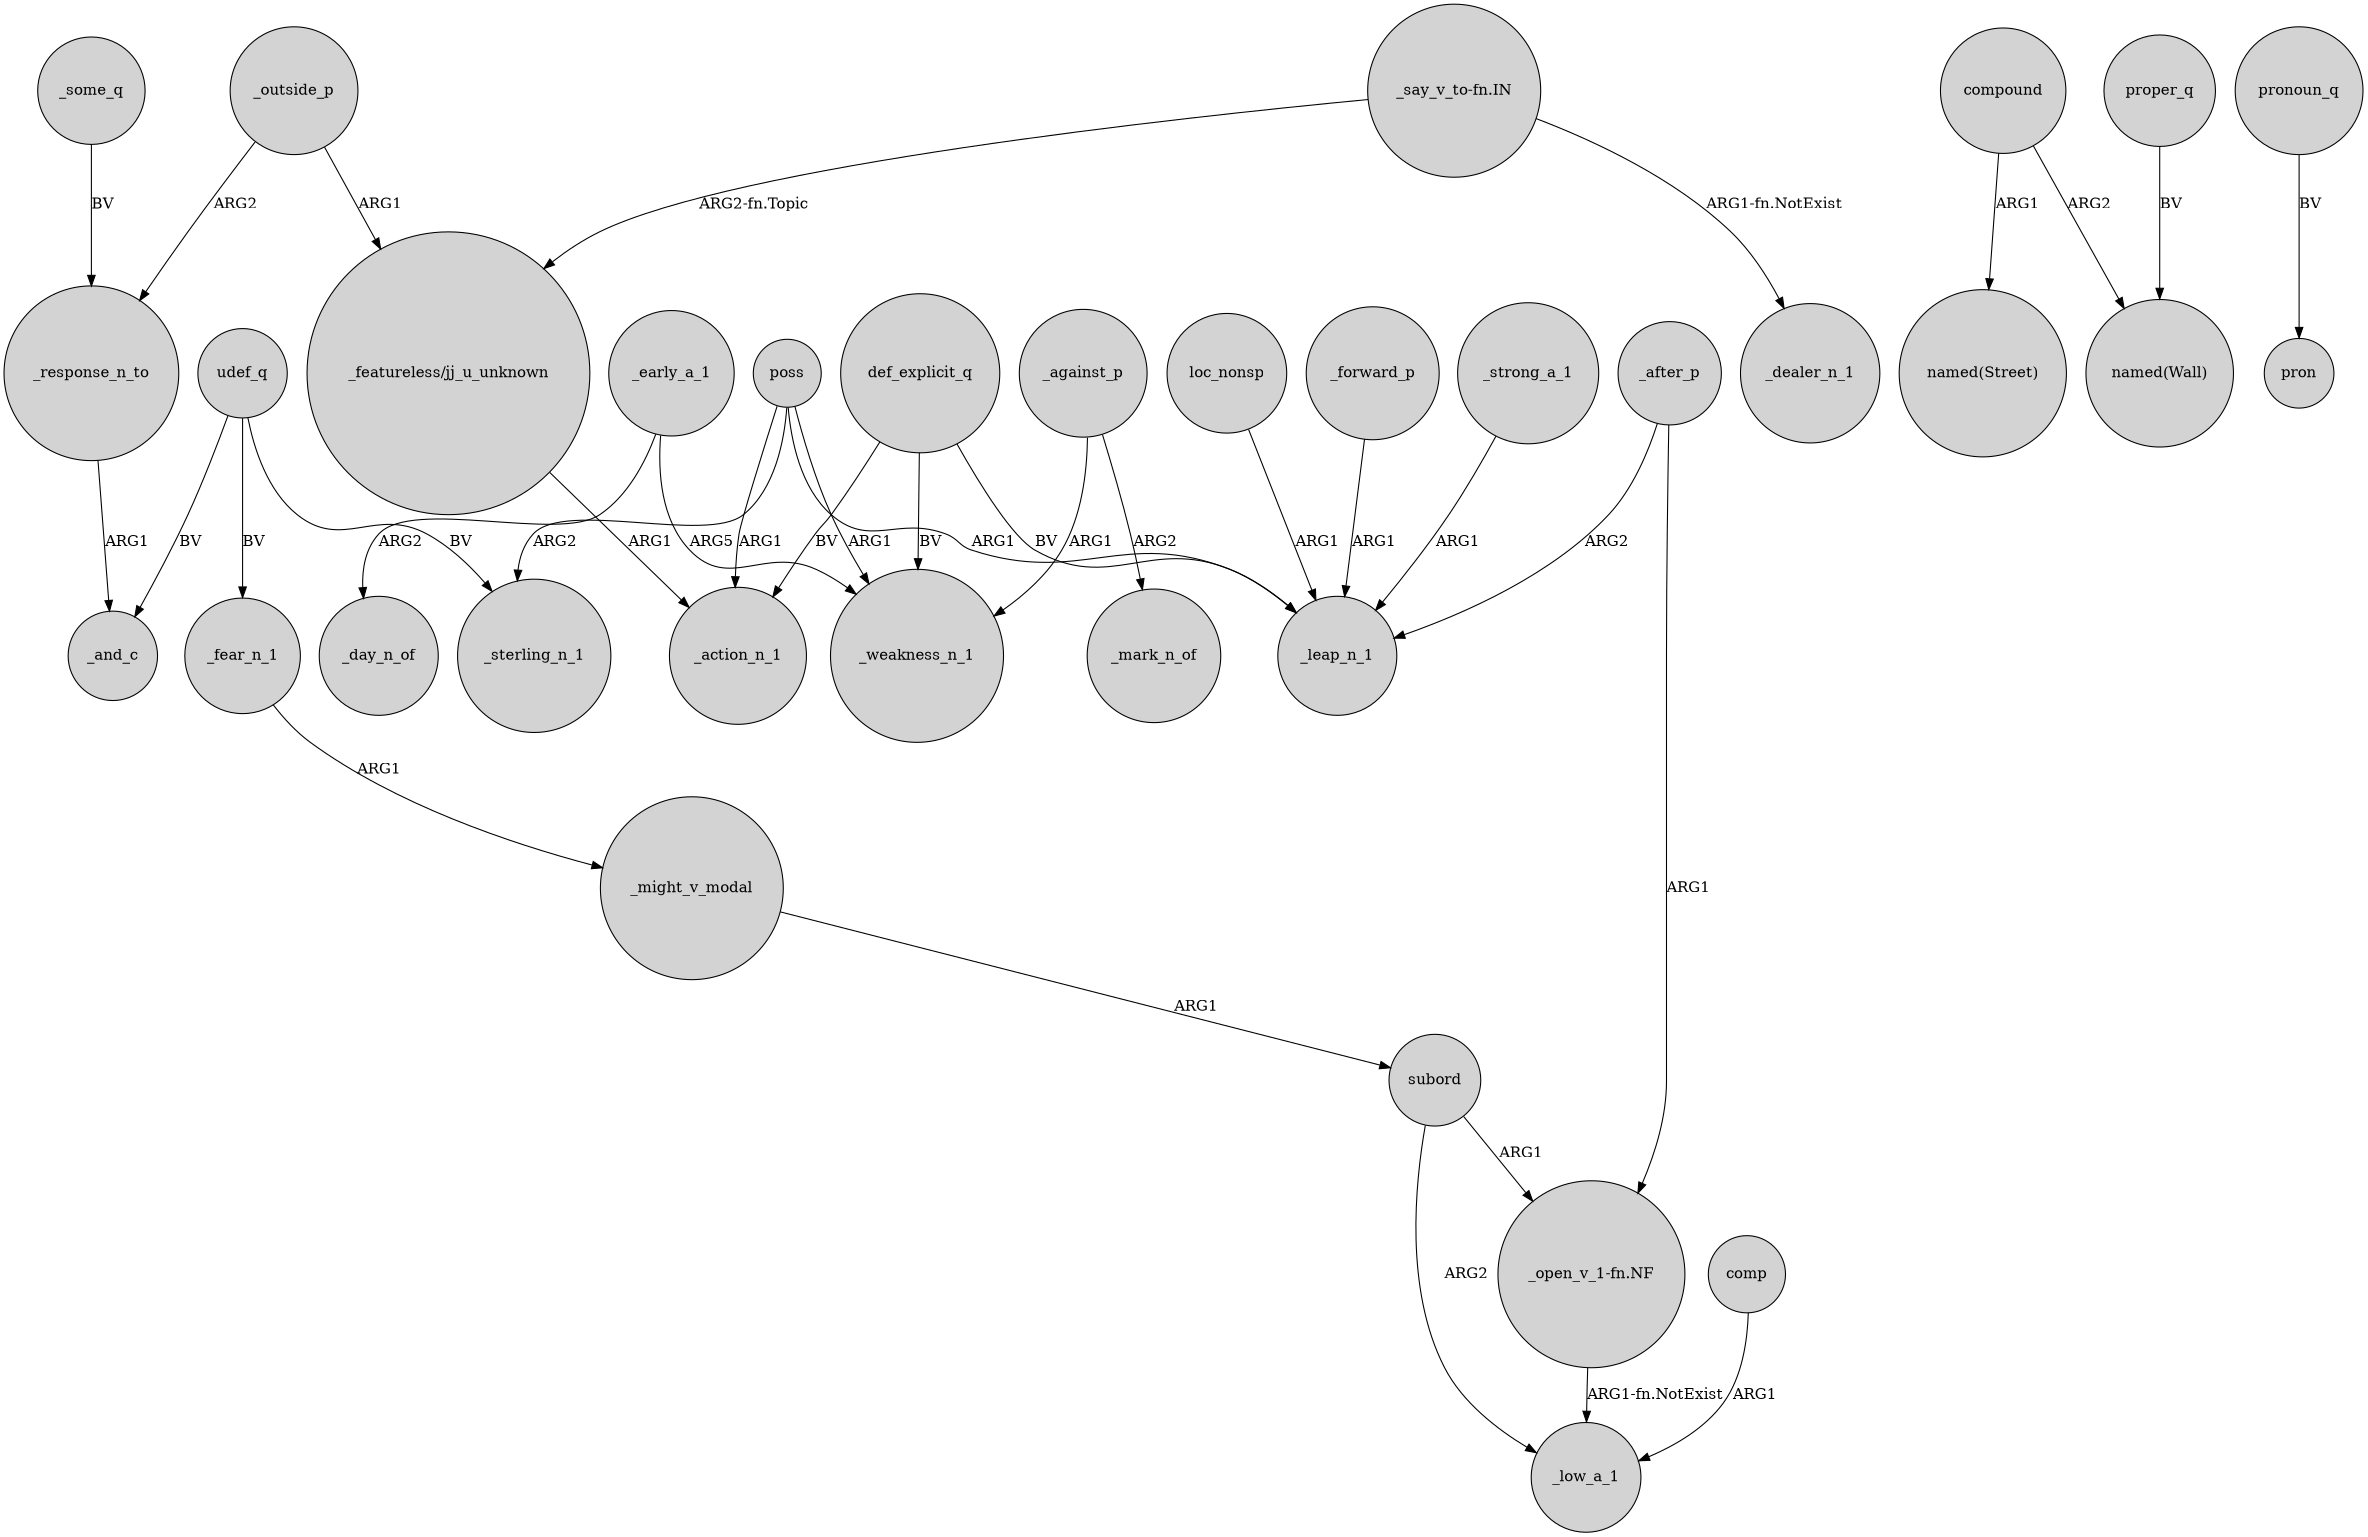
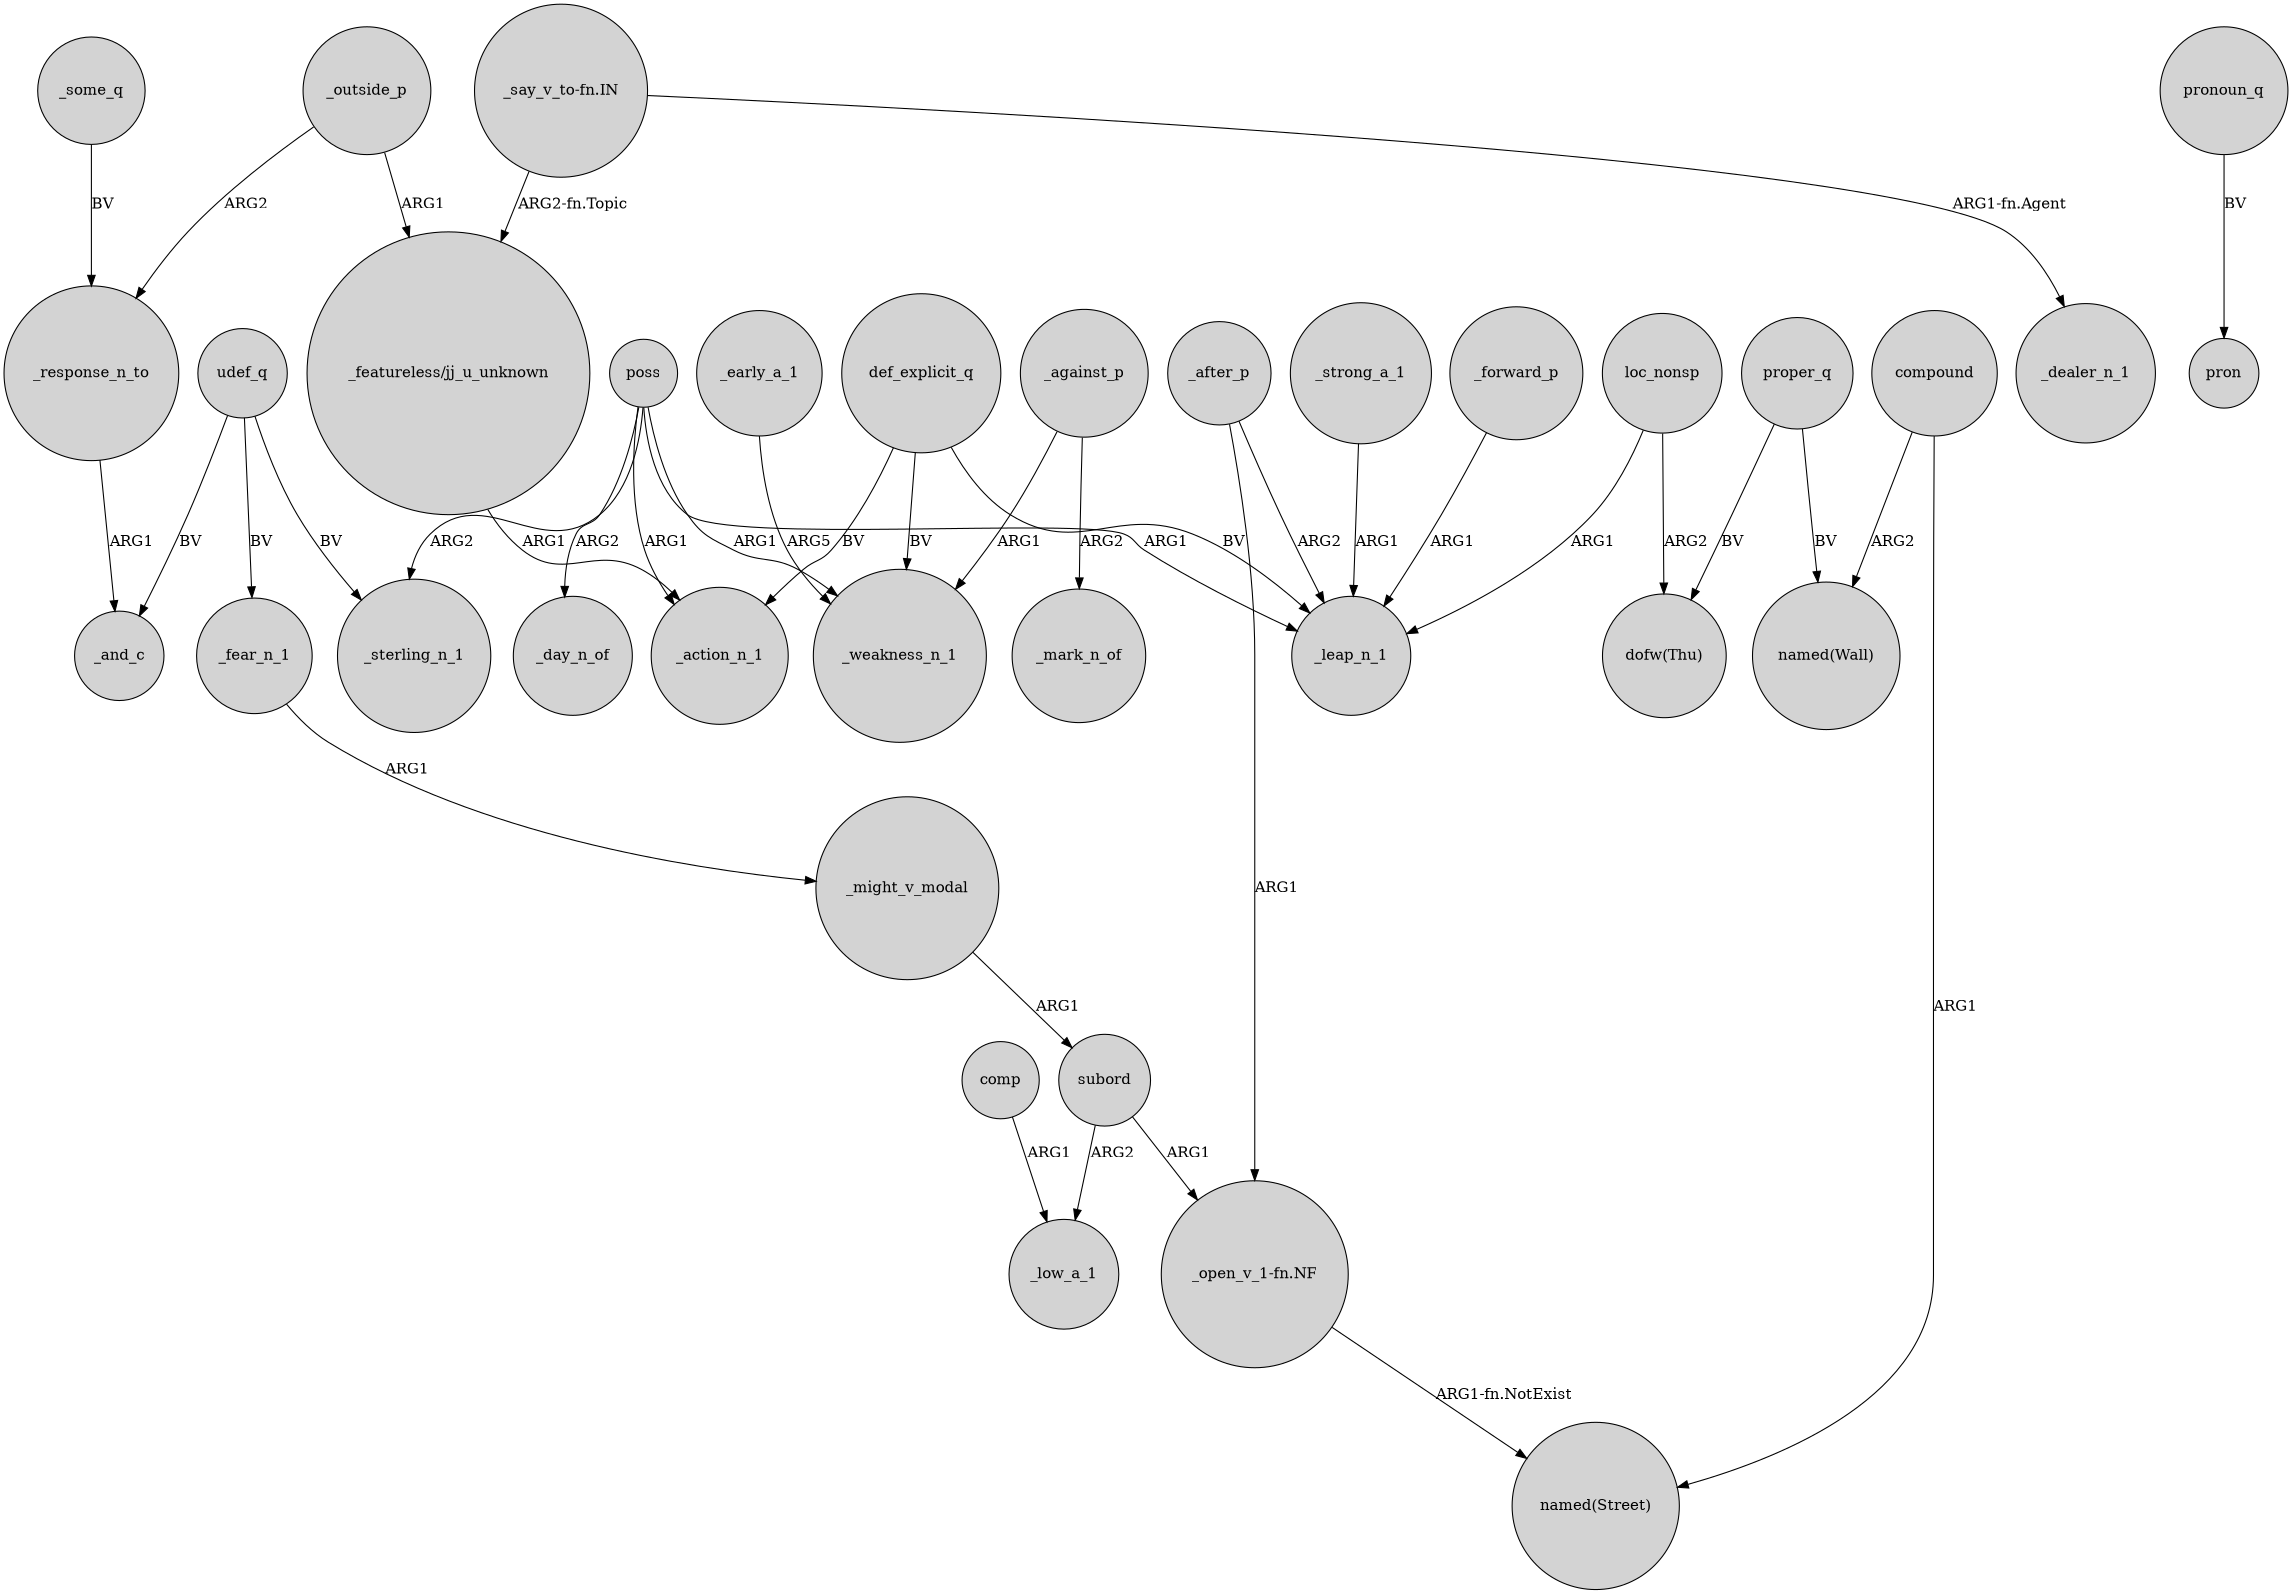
(1774, 204) -> (2010, 204)
(509, 523) -> (618, 479)
none -> (1664, 656)
(1587, 1389) -> (1425, 1390)
